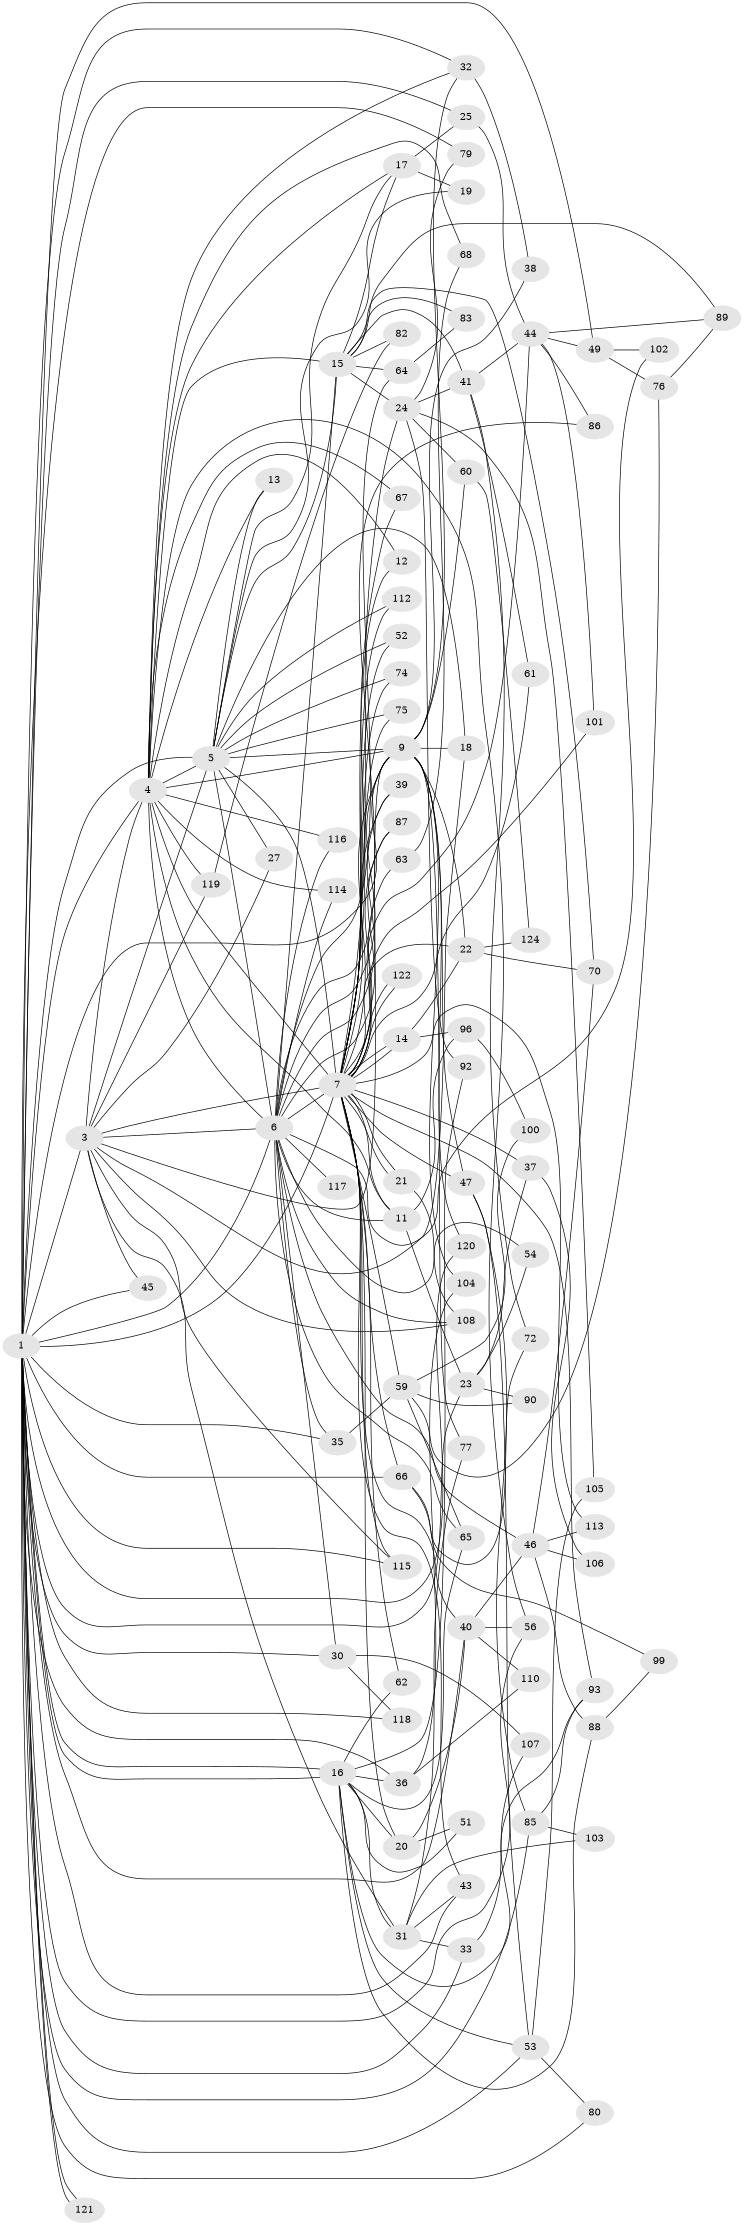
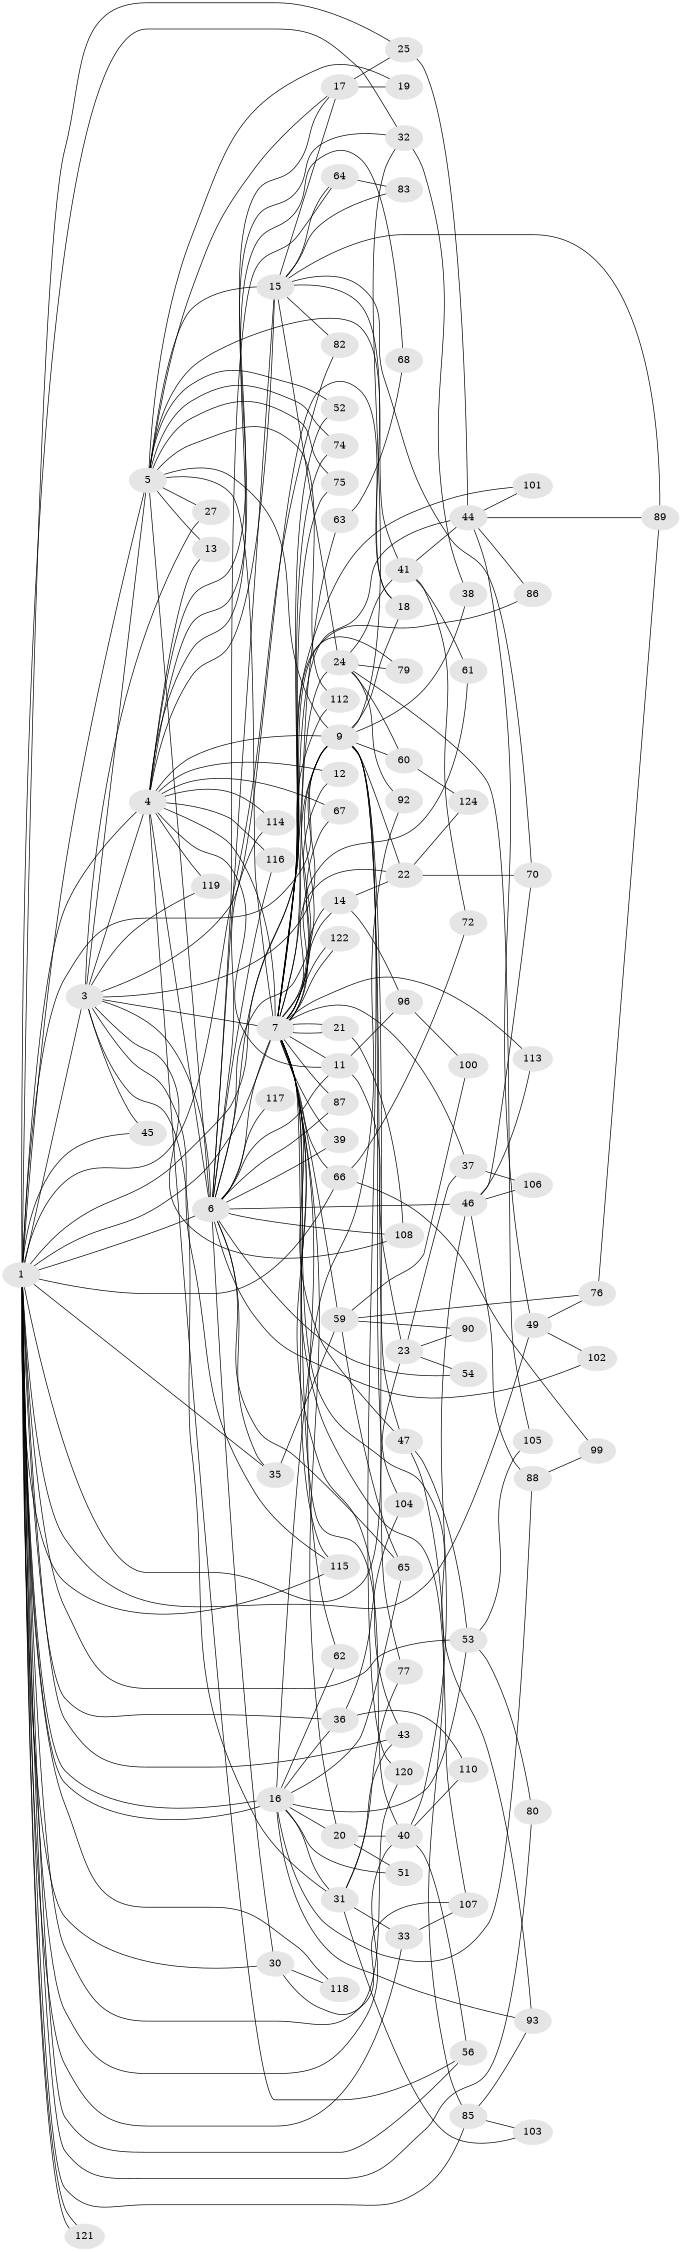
(281, 630) -> (222, 956)
(179, 775) -> none
none -> (352, 1478)
